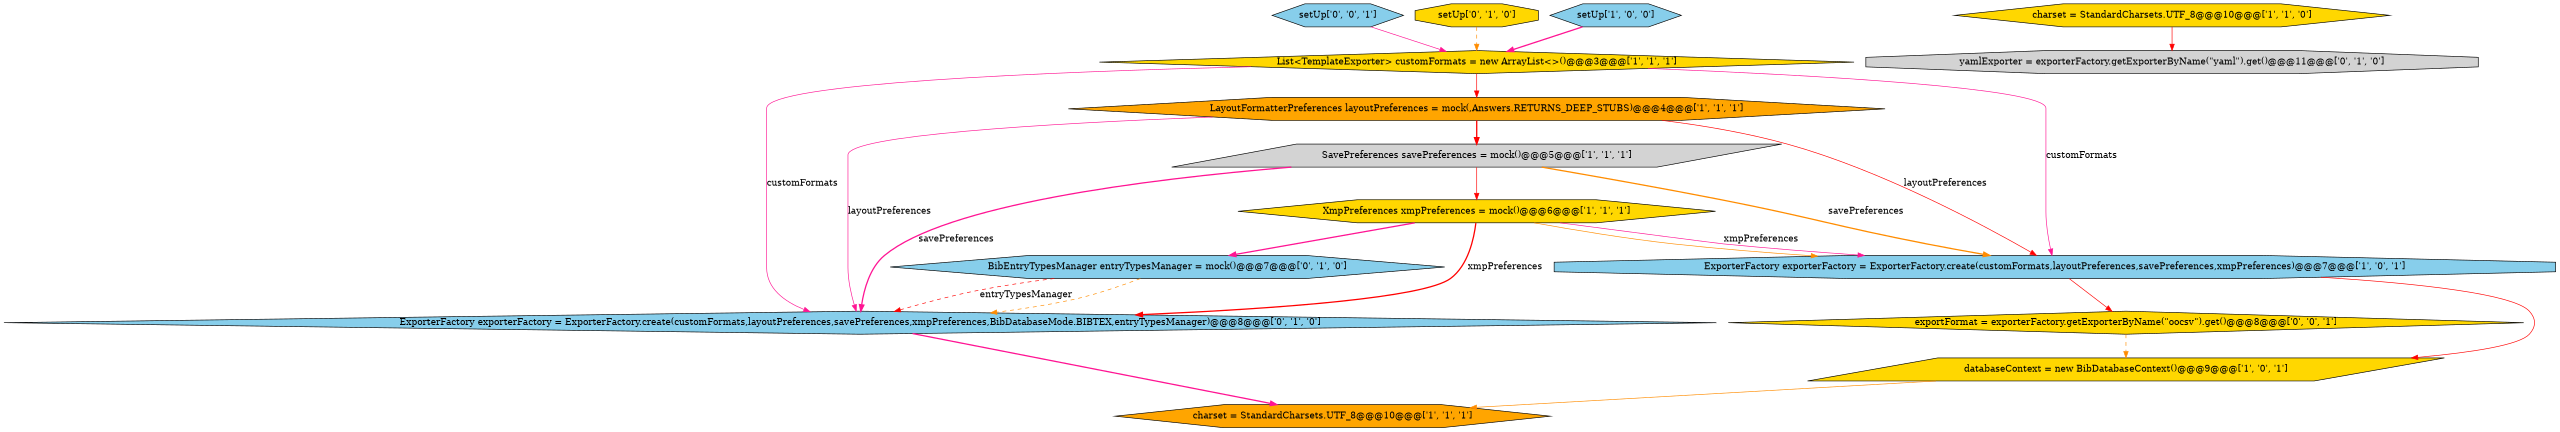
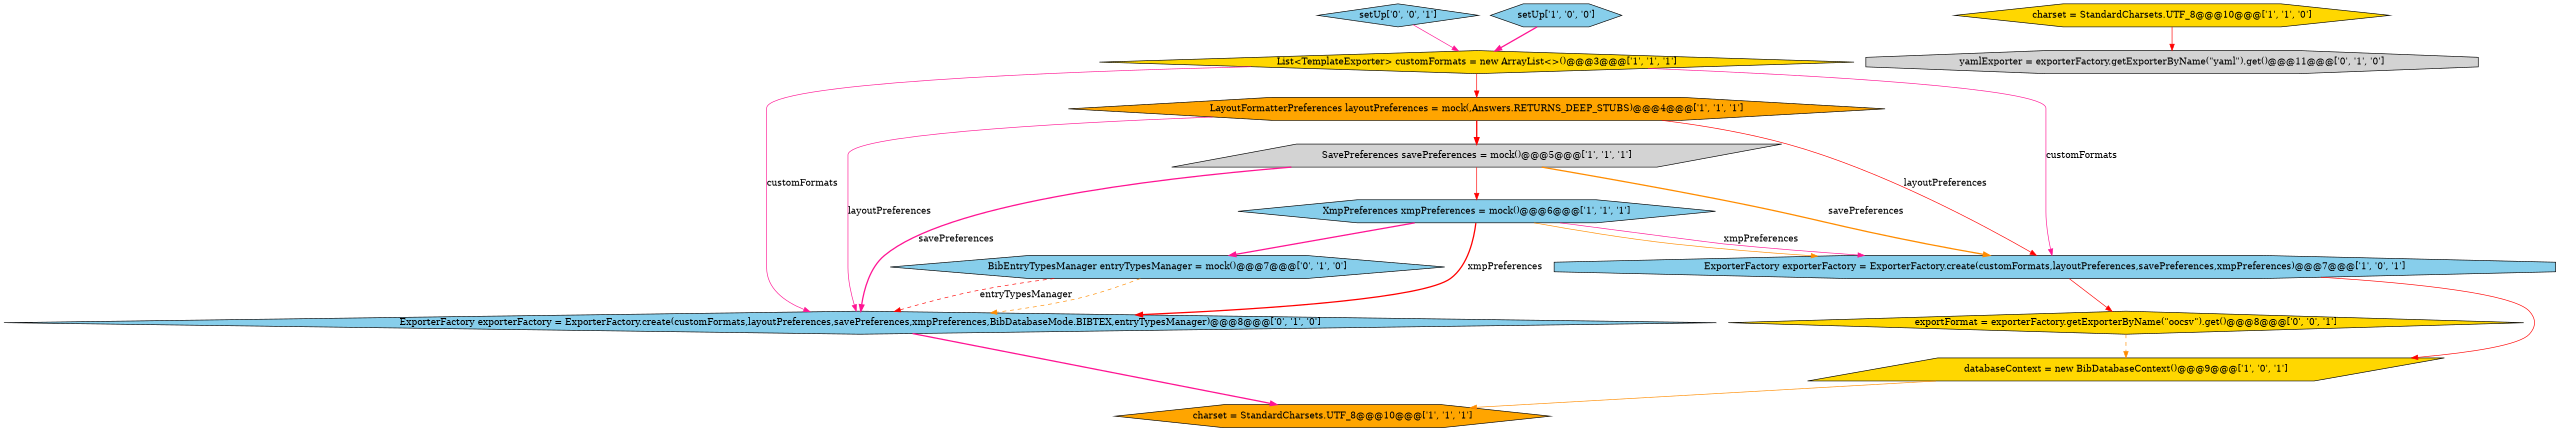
(1338, 15) -> (1398, 15)
(1477, 15) -> none
(1477, 211) -> (1477, 211)
